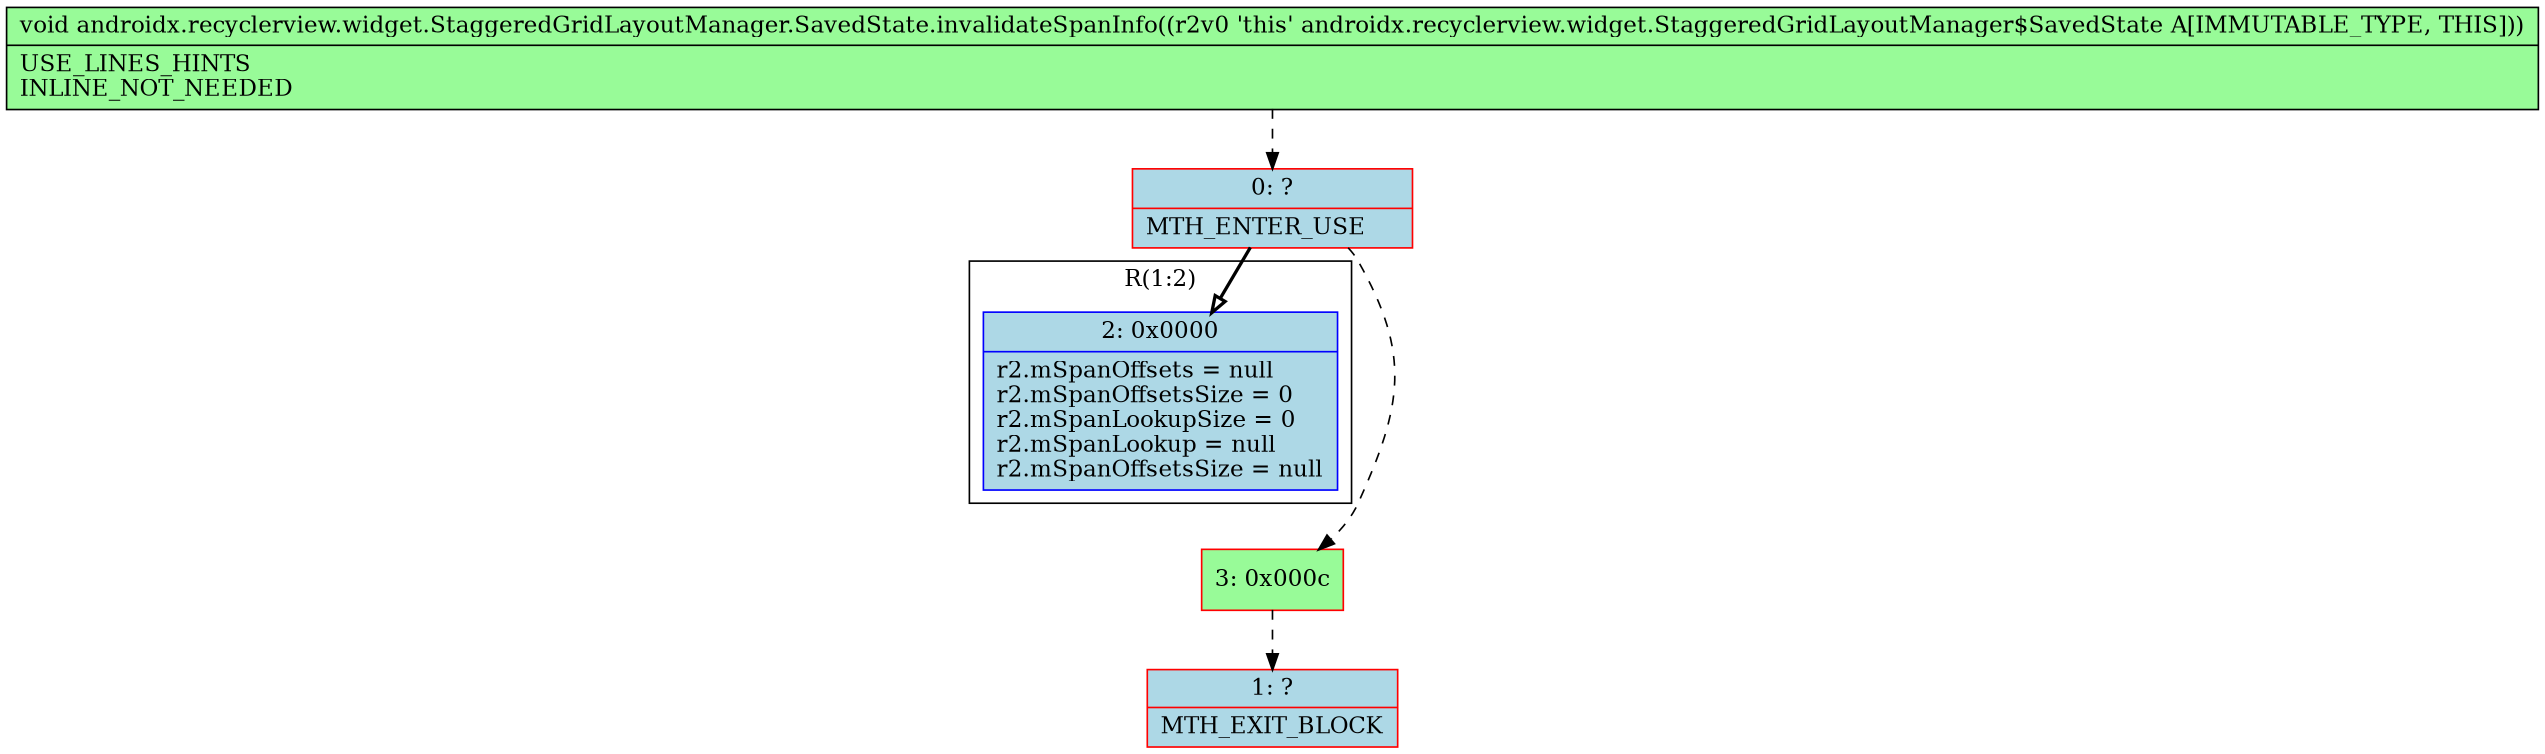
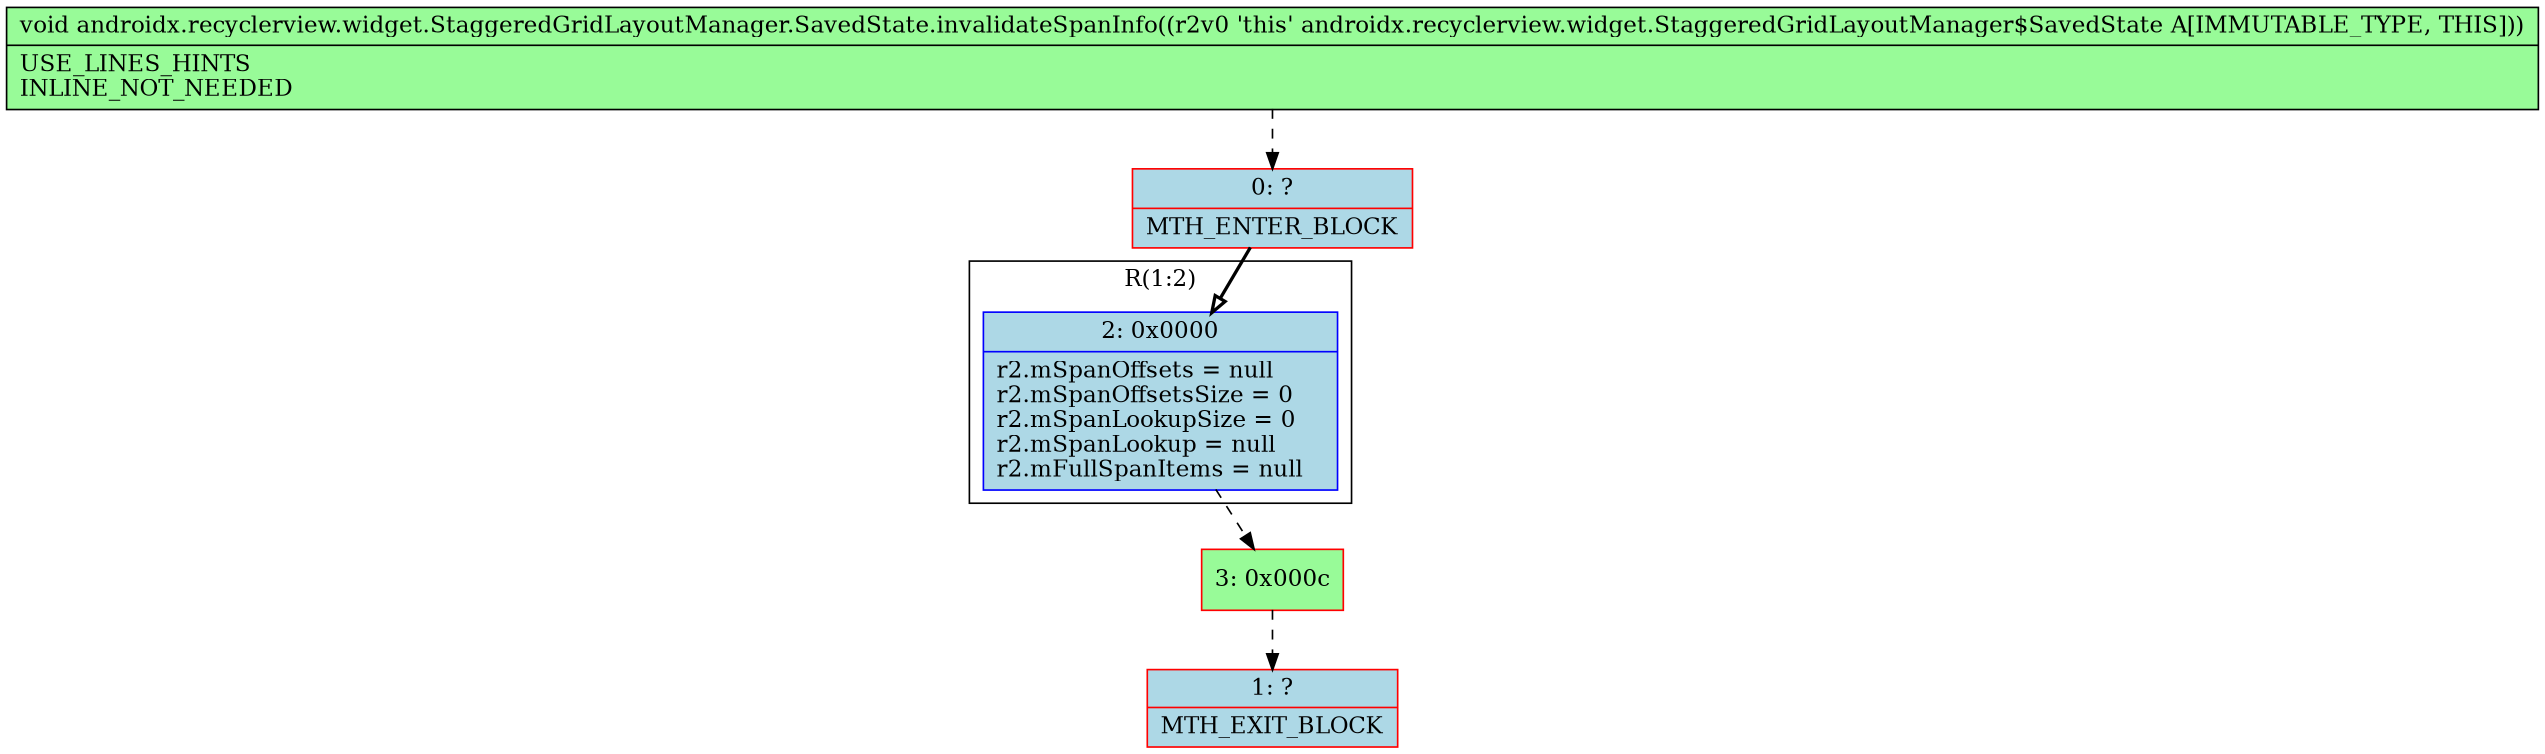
(1256, 227) -> (1272, 227)
(1393, 396) -> (1231, 514)
(1160, 469) -> (1151, 469)
